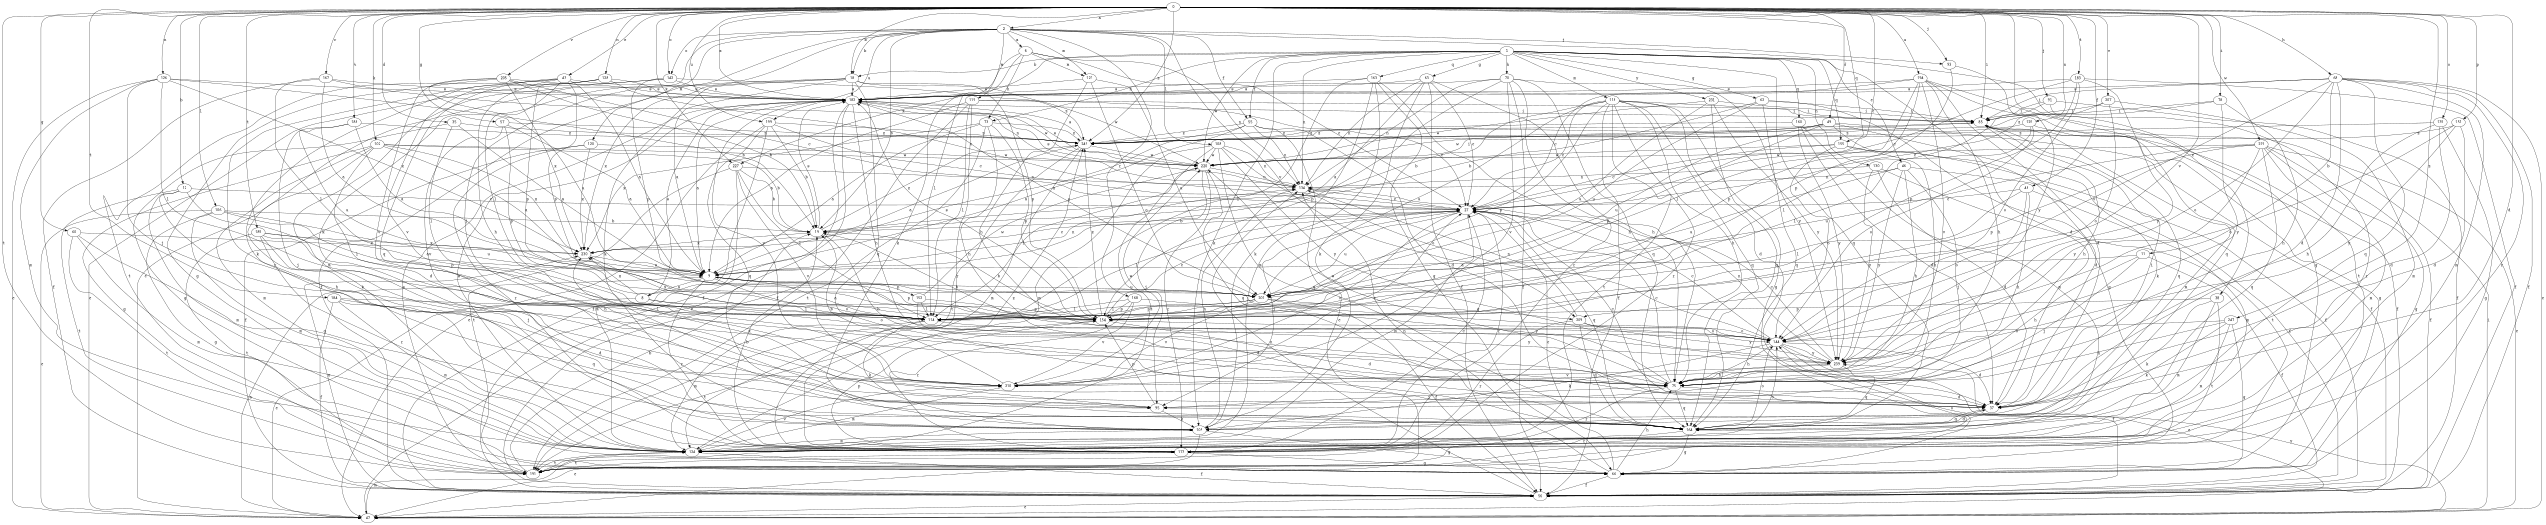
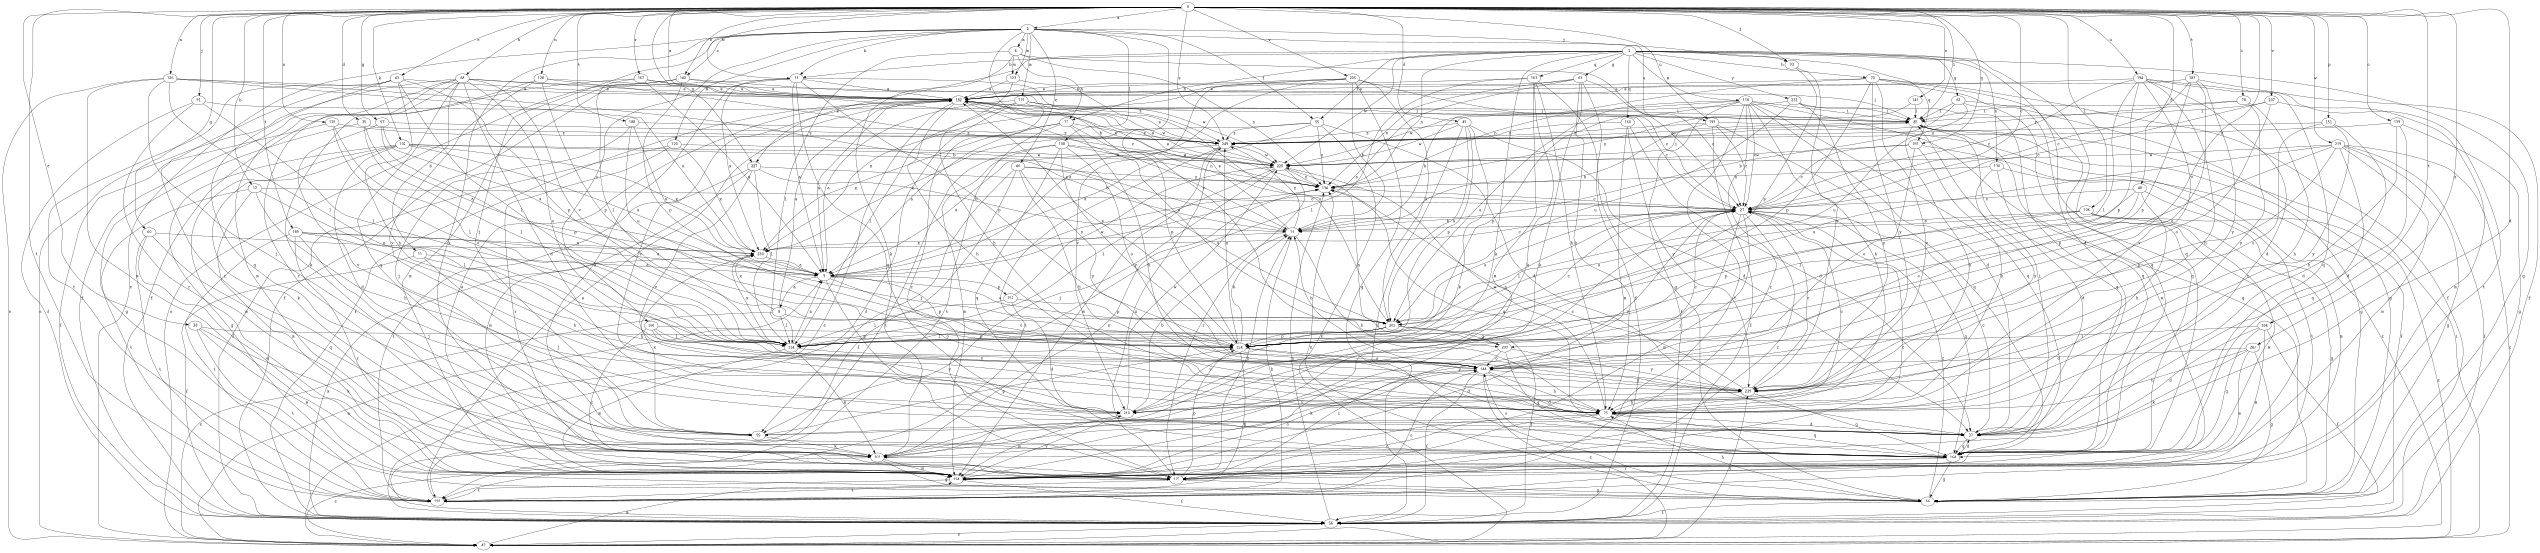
none -> (1915, 100)
(634, 170) -> (1086, 167)
(1010, 308) -> (1198, 321)
(1365, 312) -> none
